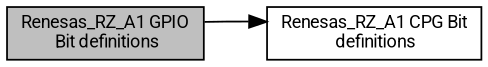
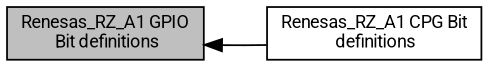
(227, 22) -> (244, 45)
